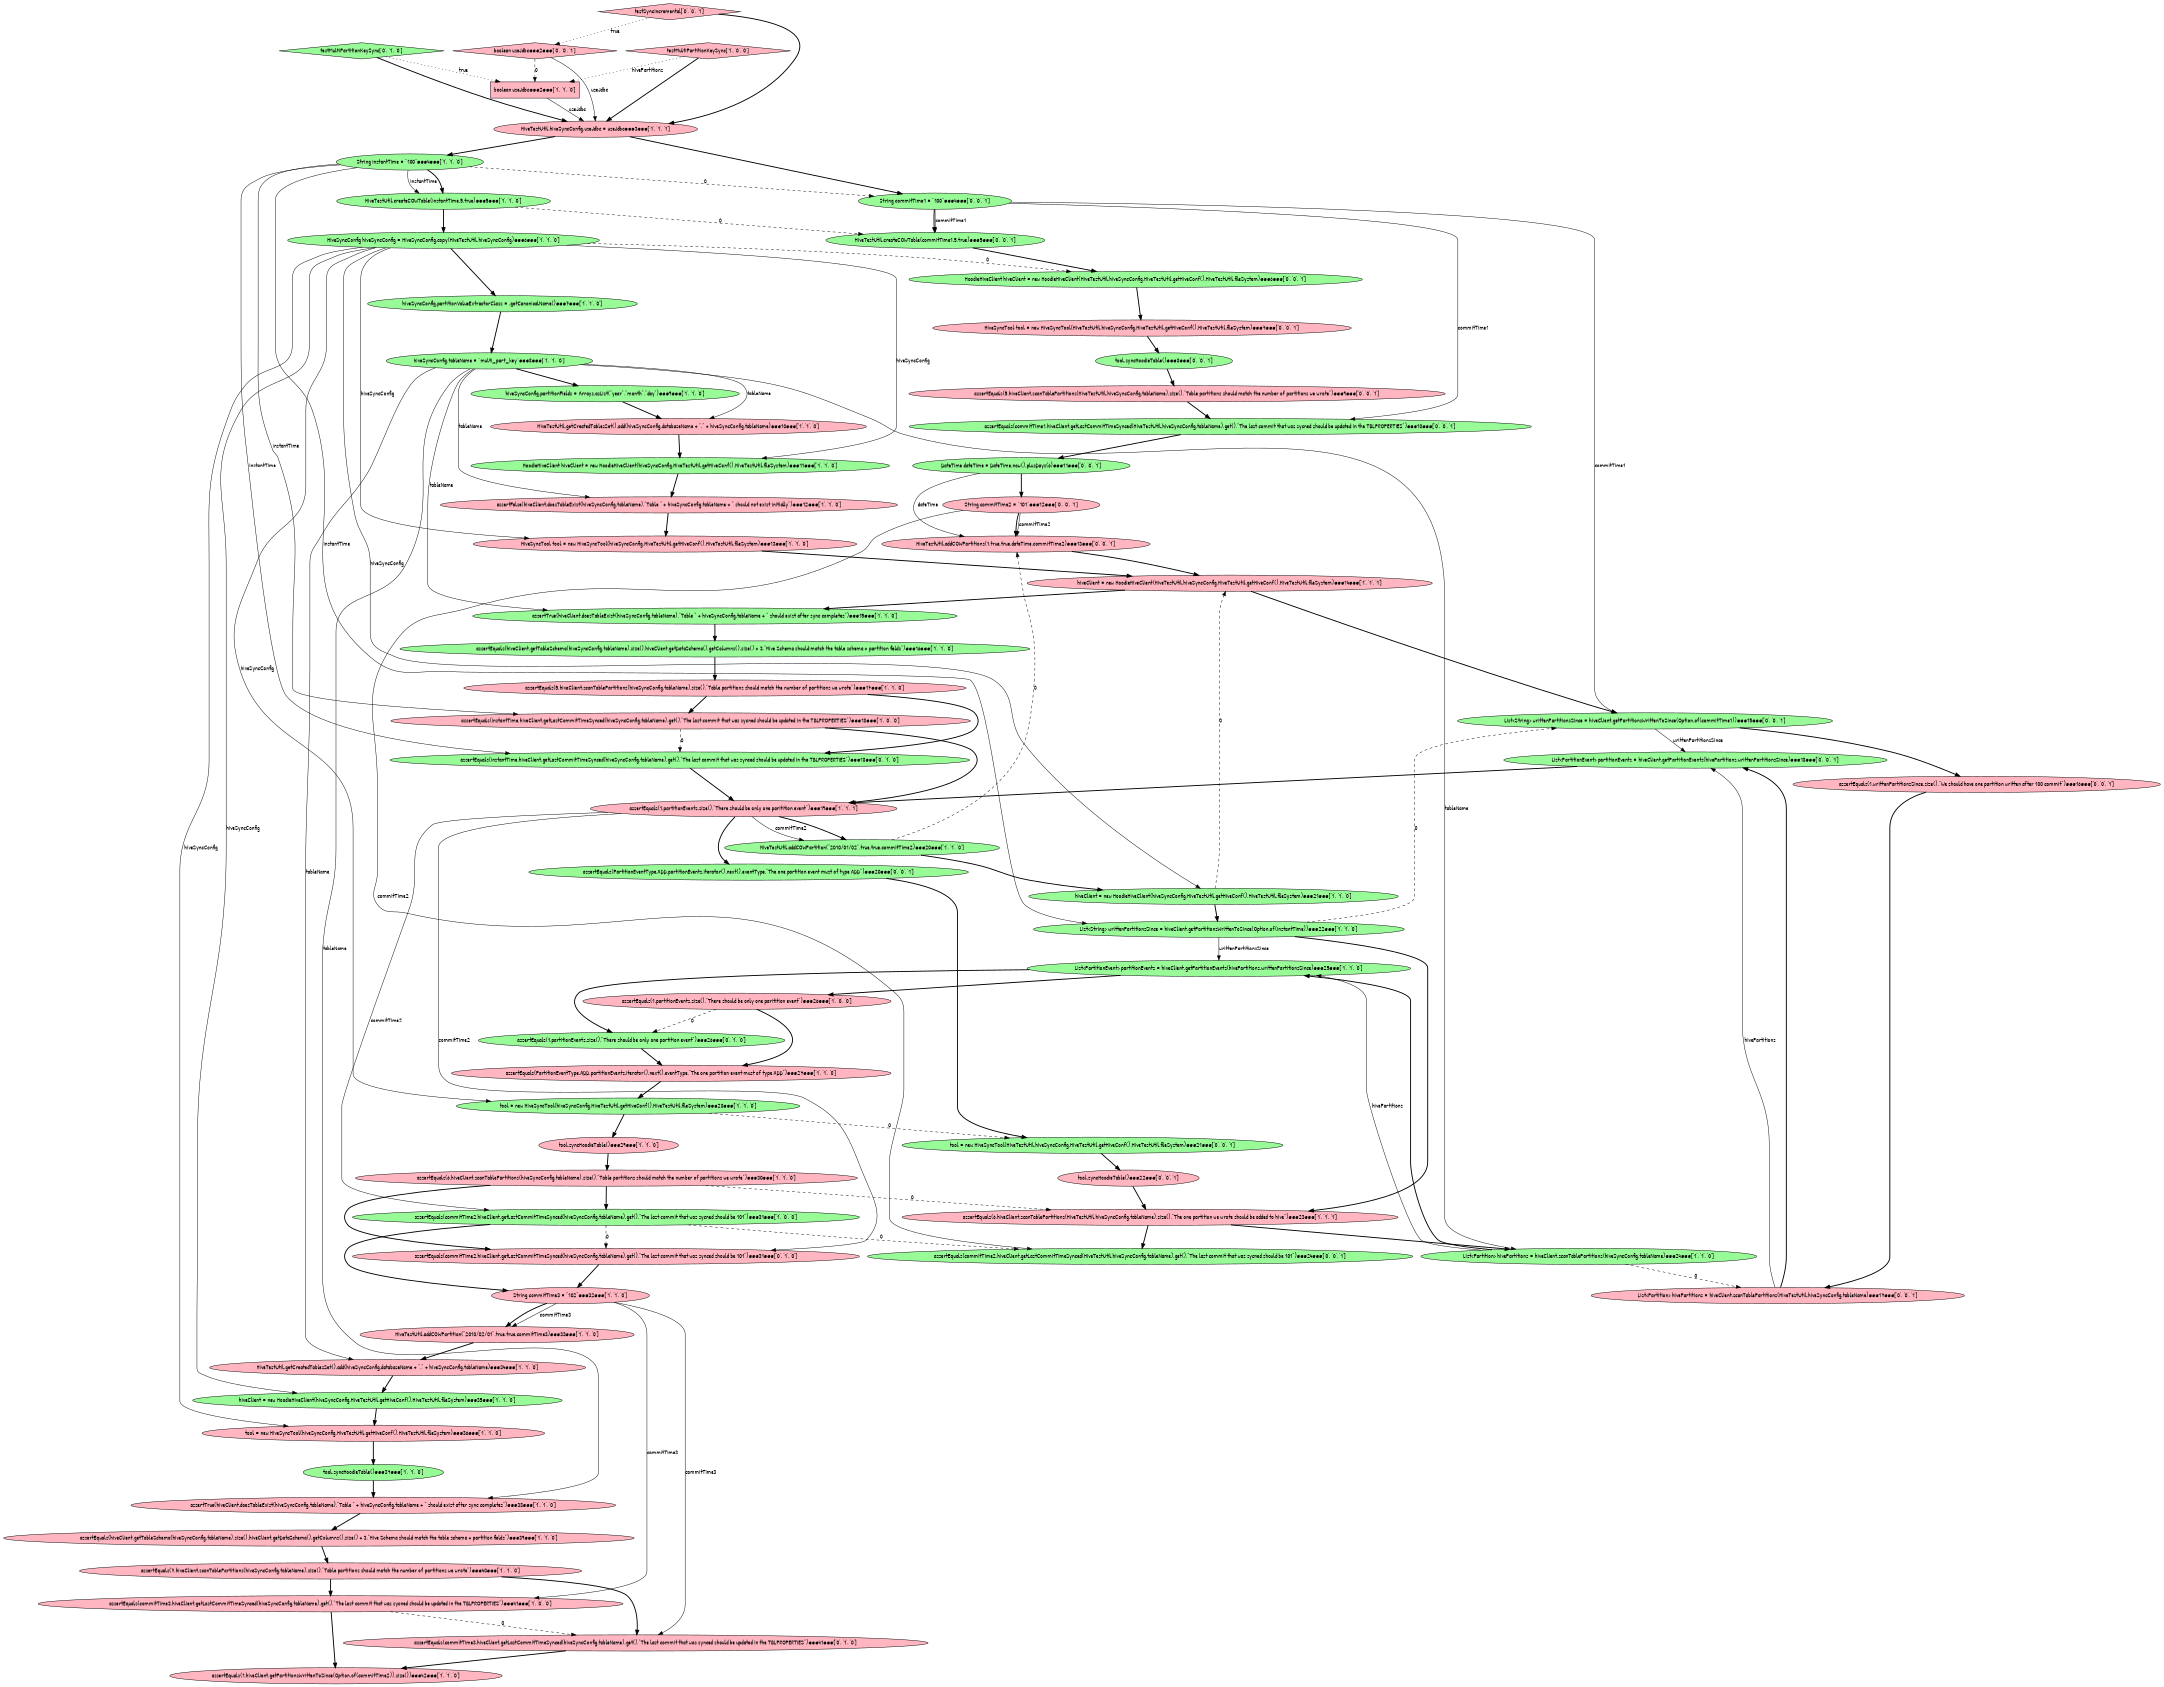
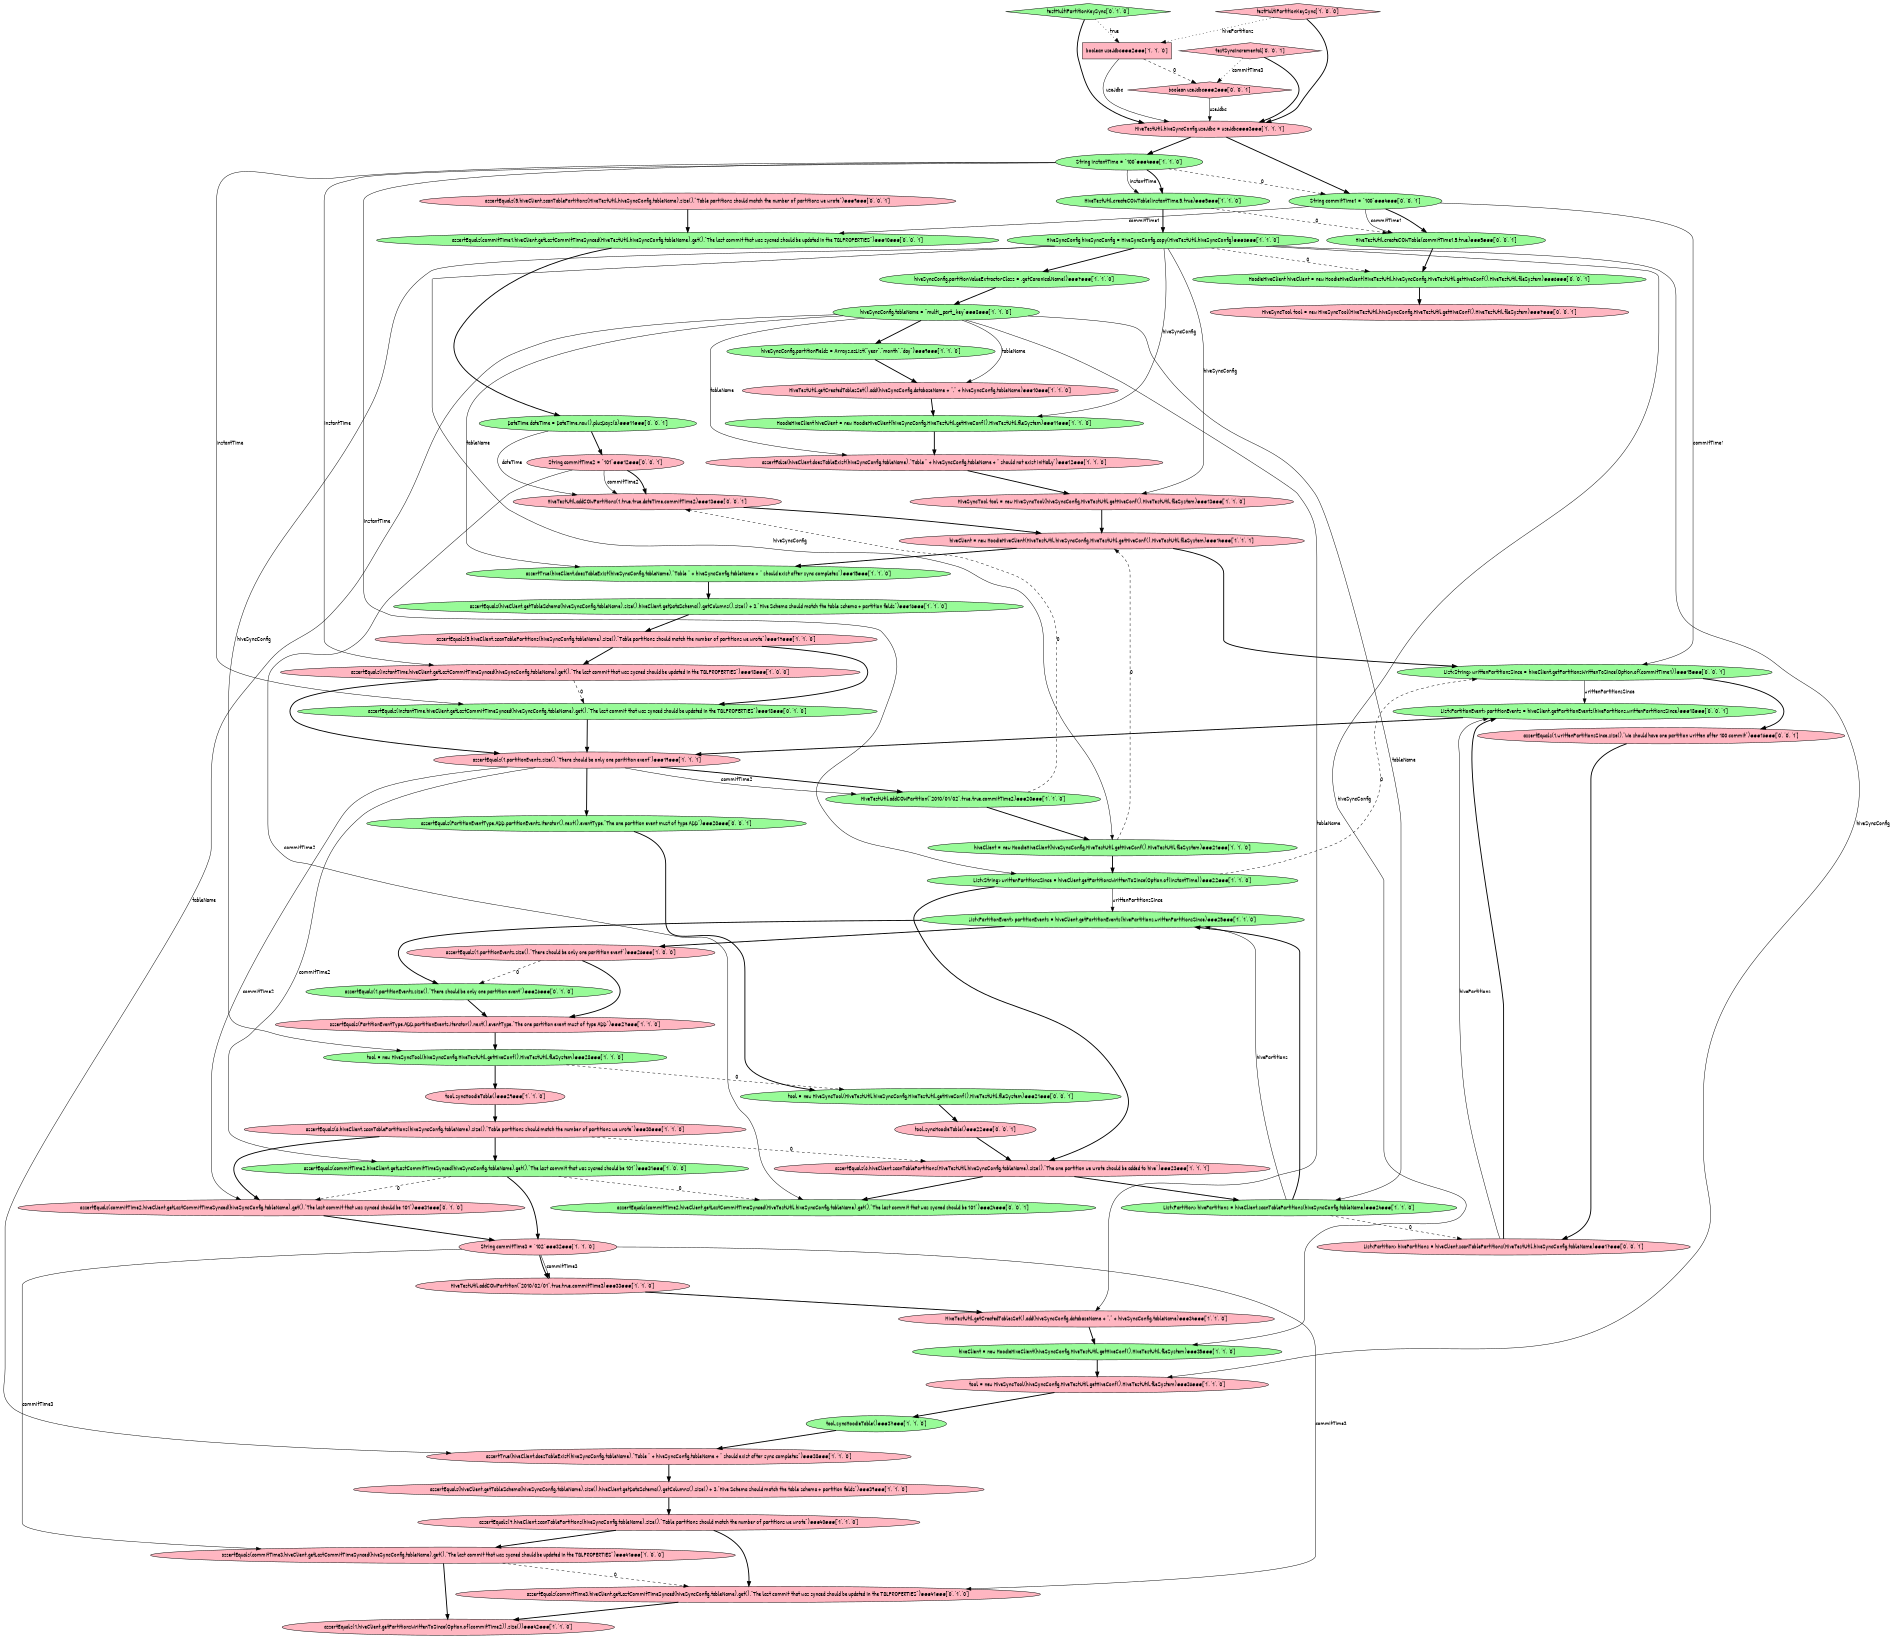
(615, 31) -> (1248, 70)
(535, 68) -> (1168, 70)
(1164, 361) -> none
